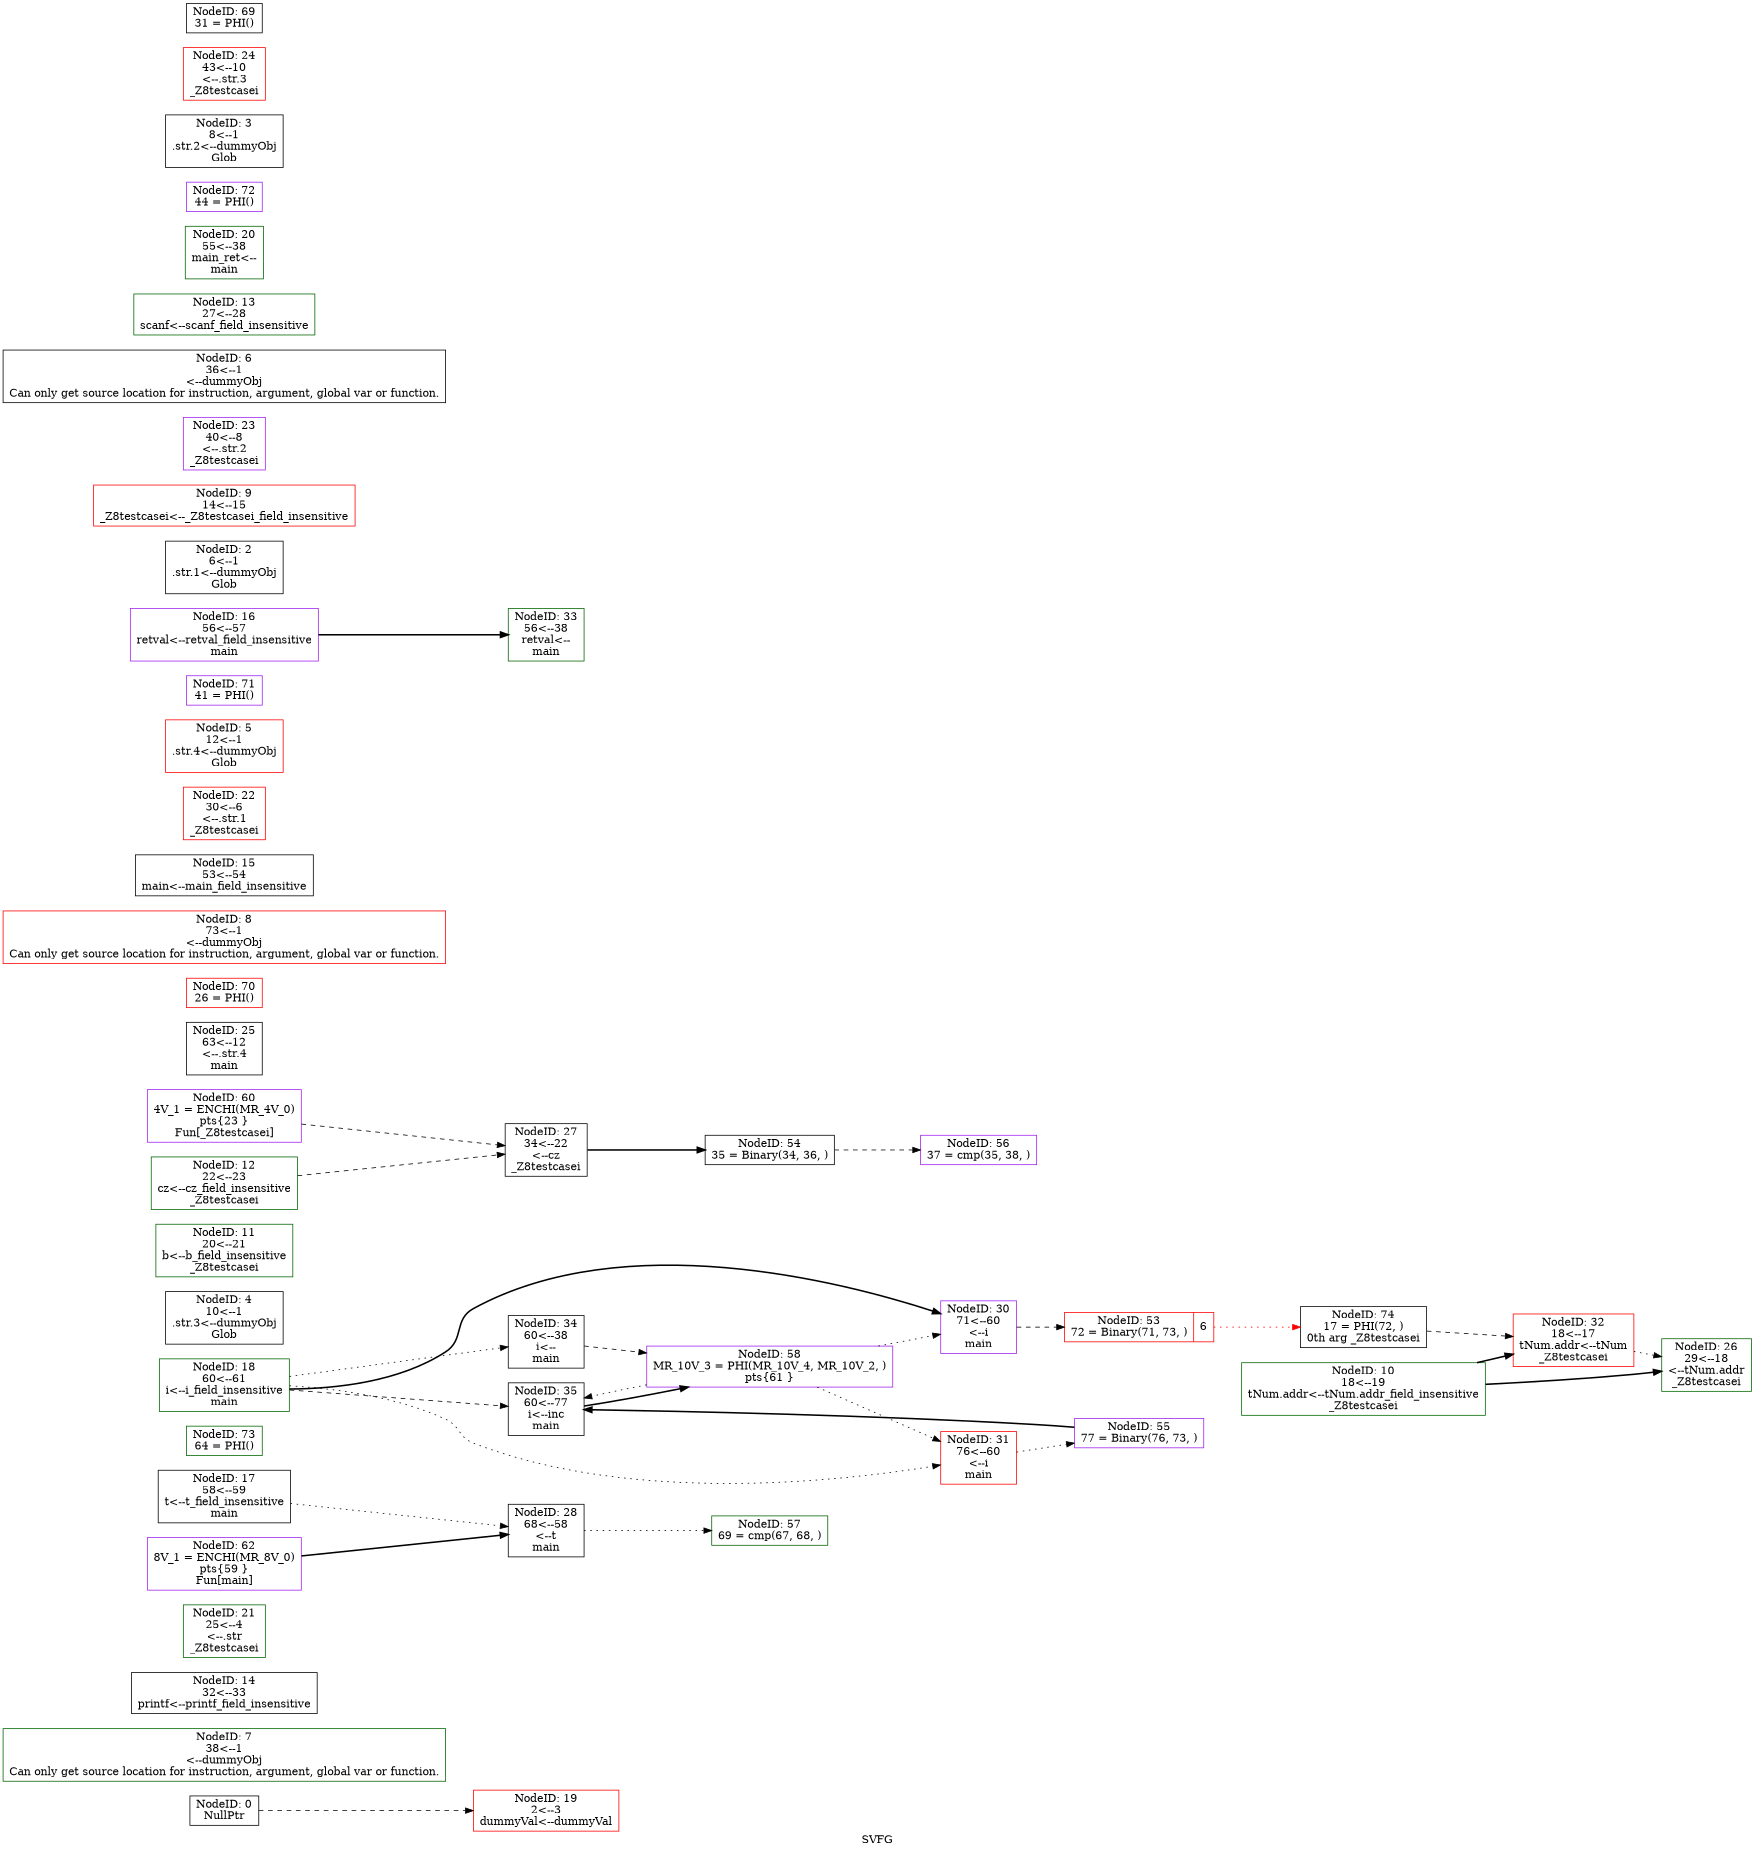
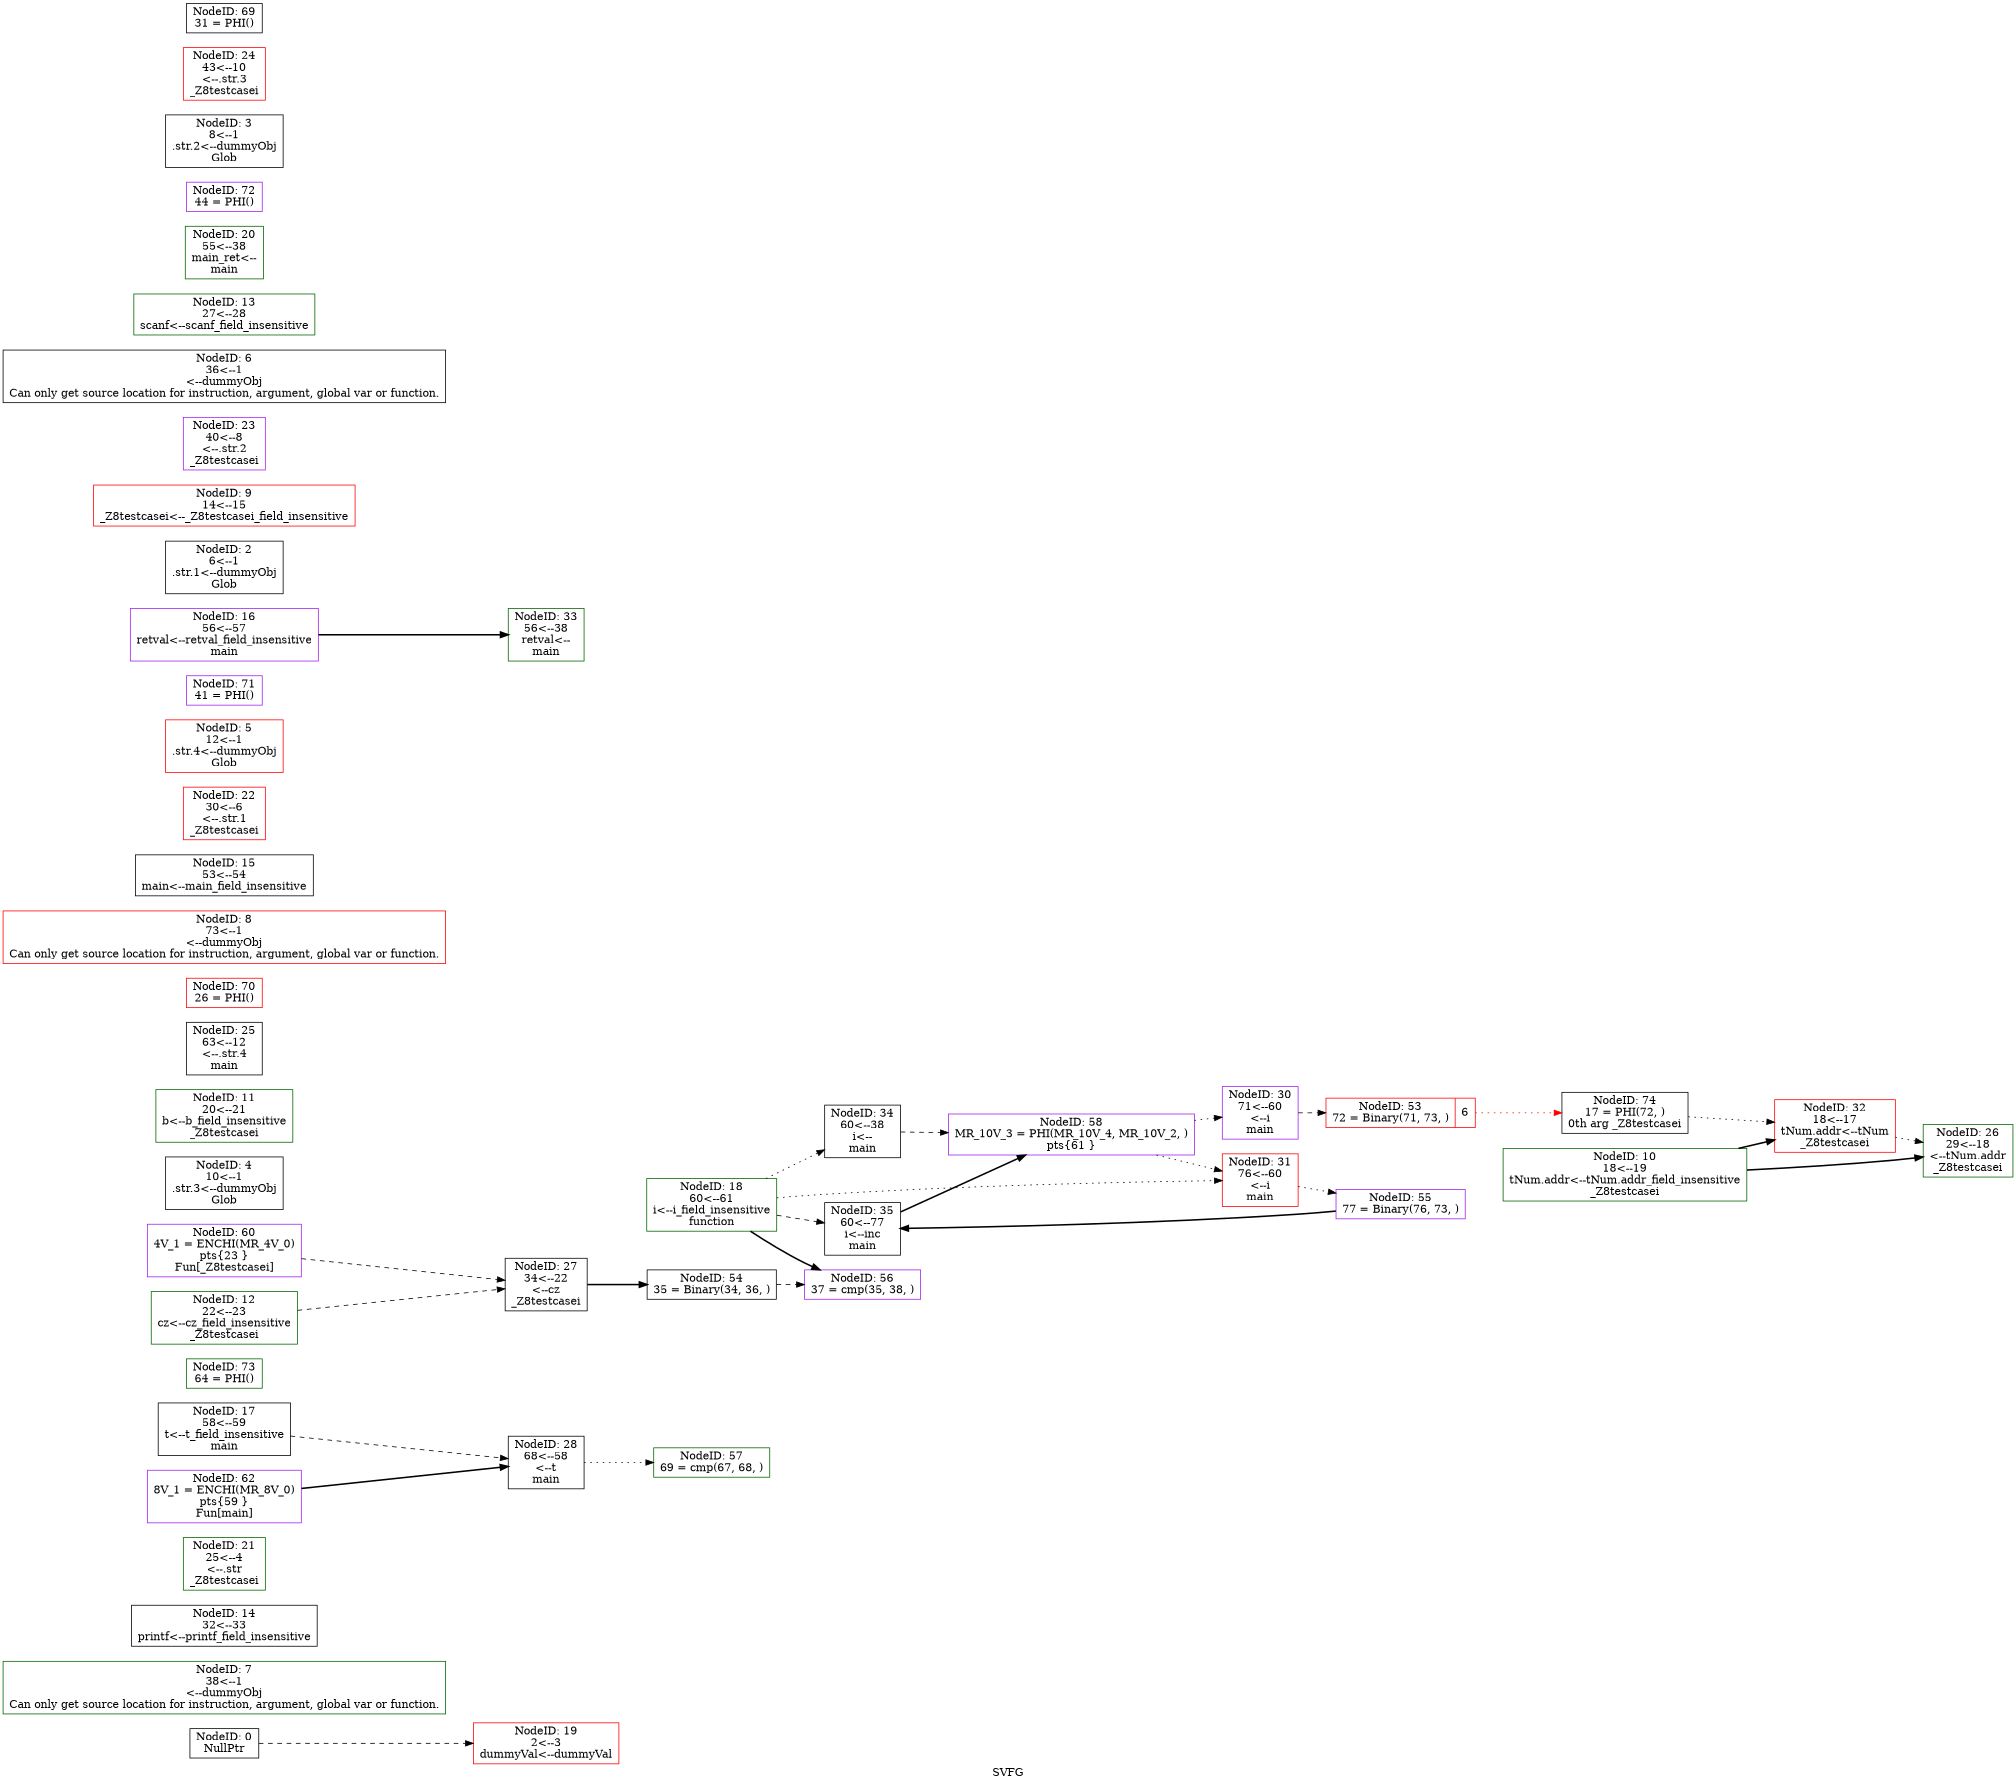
(595, 1270) -> (781, 1250)
(1466, 1334) -> (1727, 1119)
(619, 1390) -> none
(224, 1402) -> (712, 1222)
(395, 1515) -> (395, 1447)
